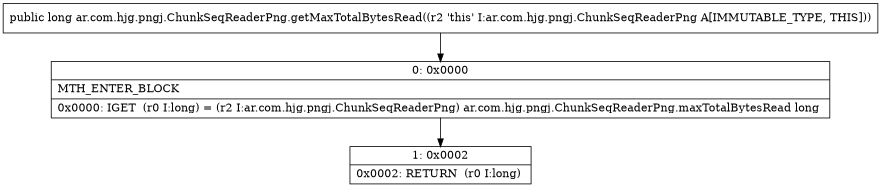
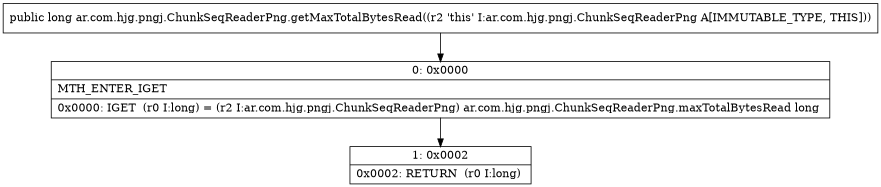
(119, 89) -> (112, 89)
